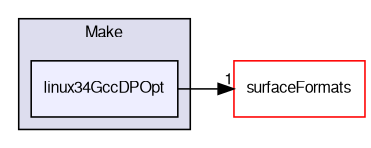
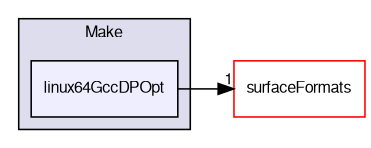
(105, 89) -> (105, 89)
